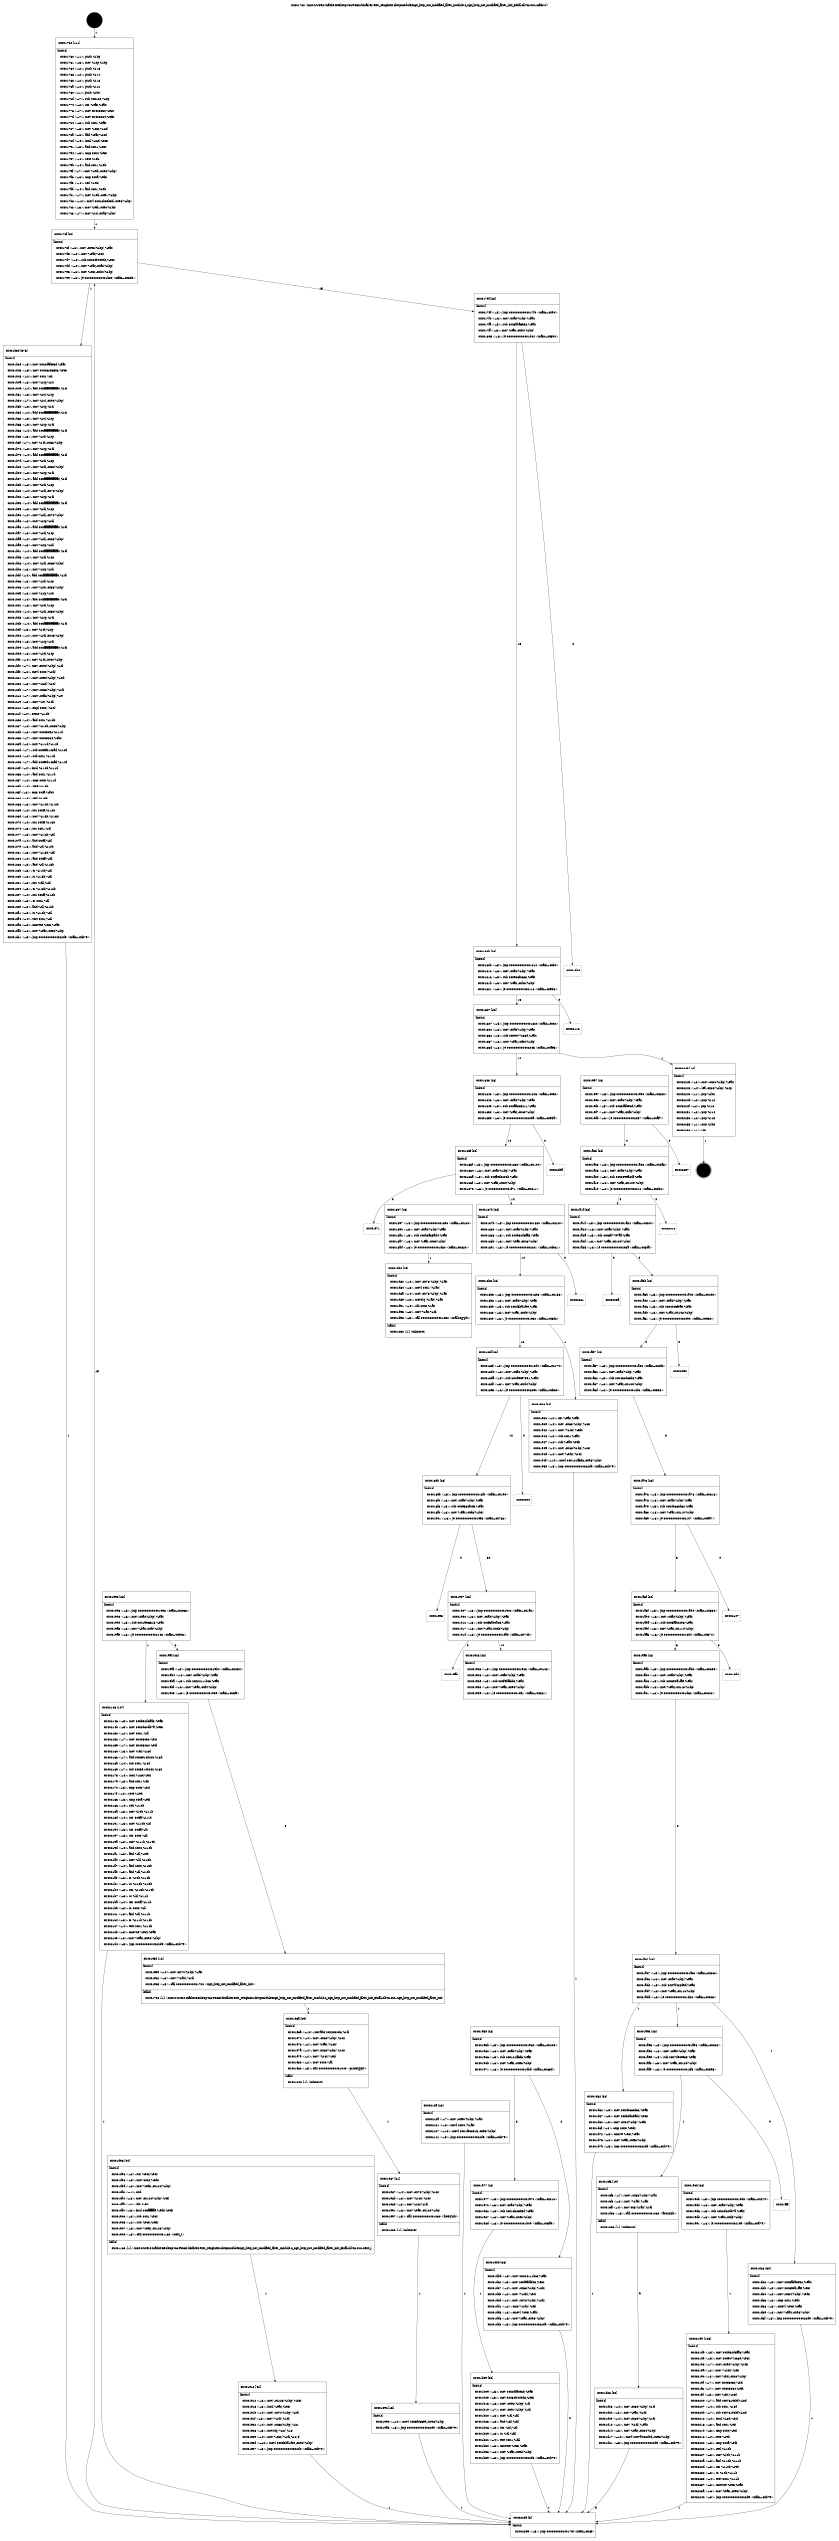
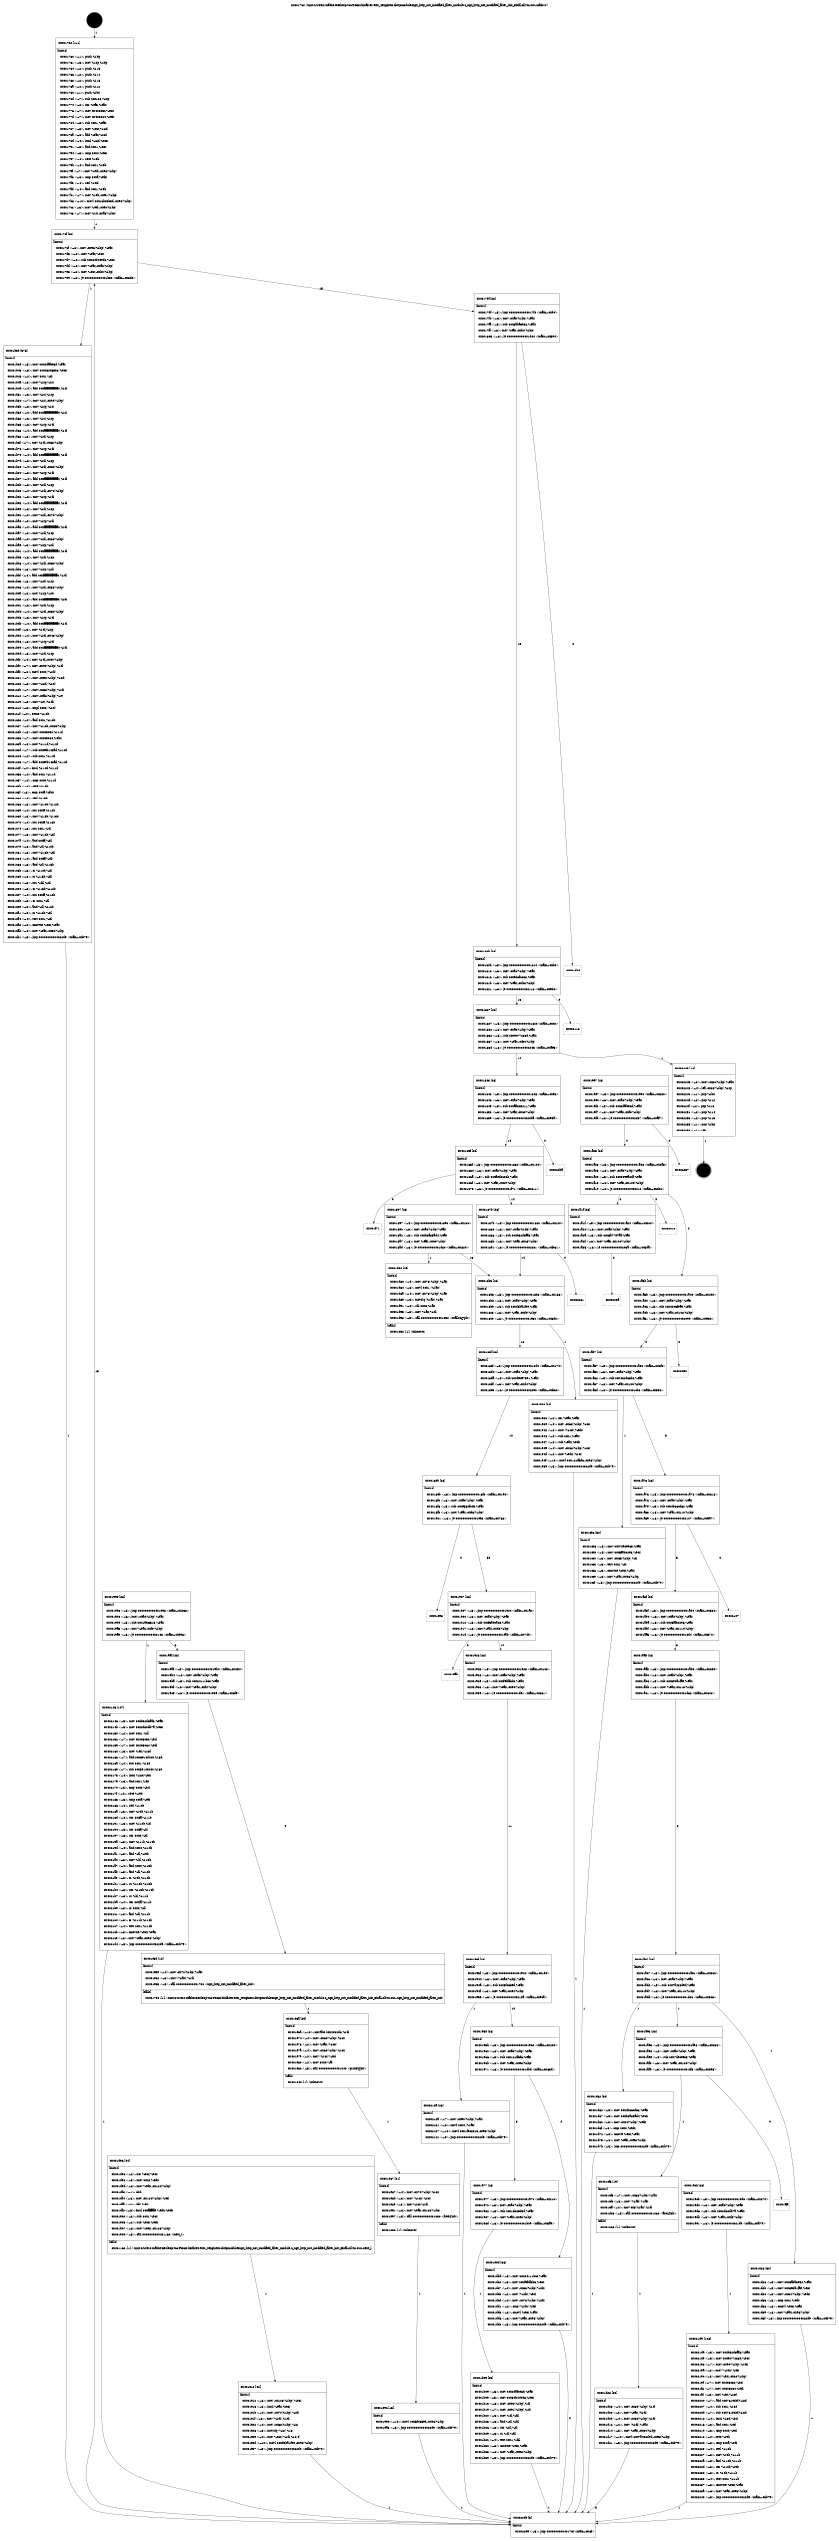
none -> (474, 1264)
(642, 1264) -> (686, 1231)
(523, 1500) -> none
none -> (622, 1558)
(732, 1675) -> none
none -> (507, 1979)
(640, 2294) -> (640, 2294)
